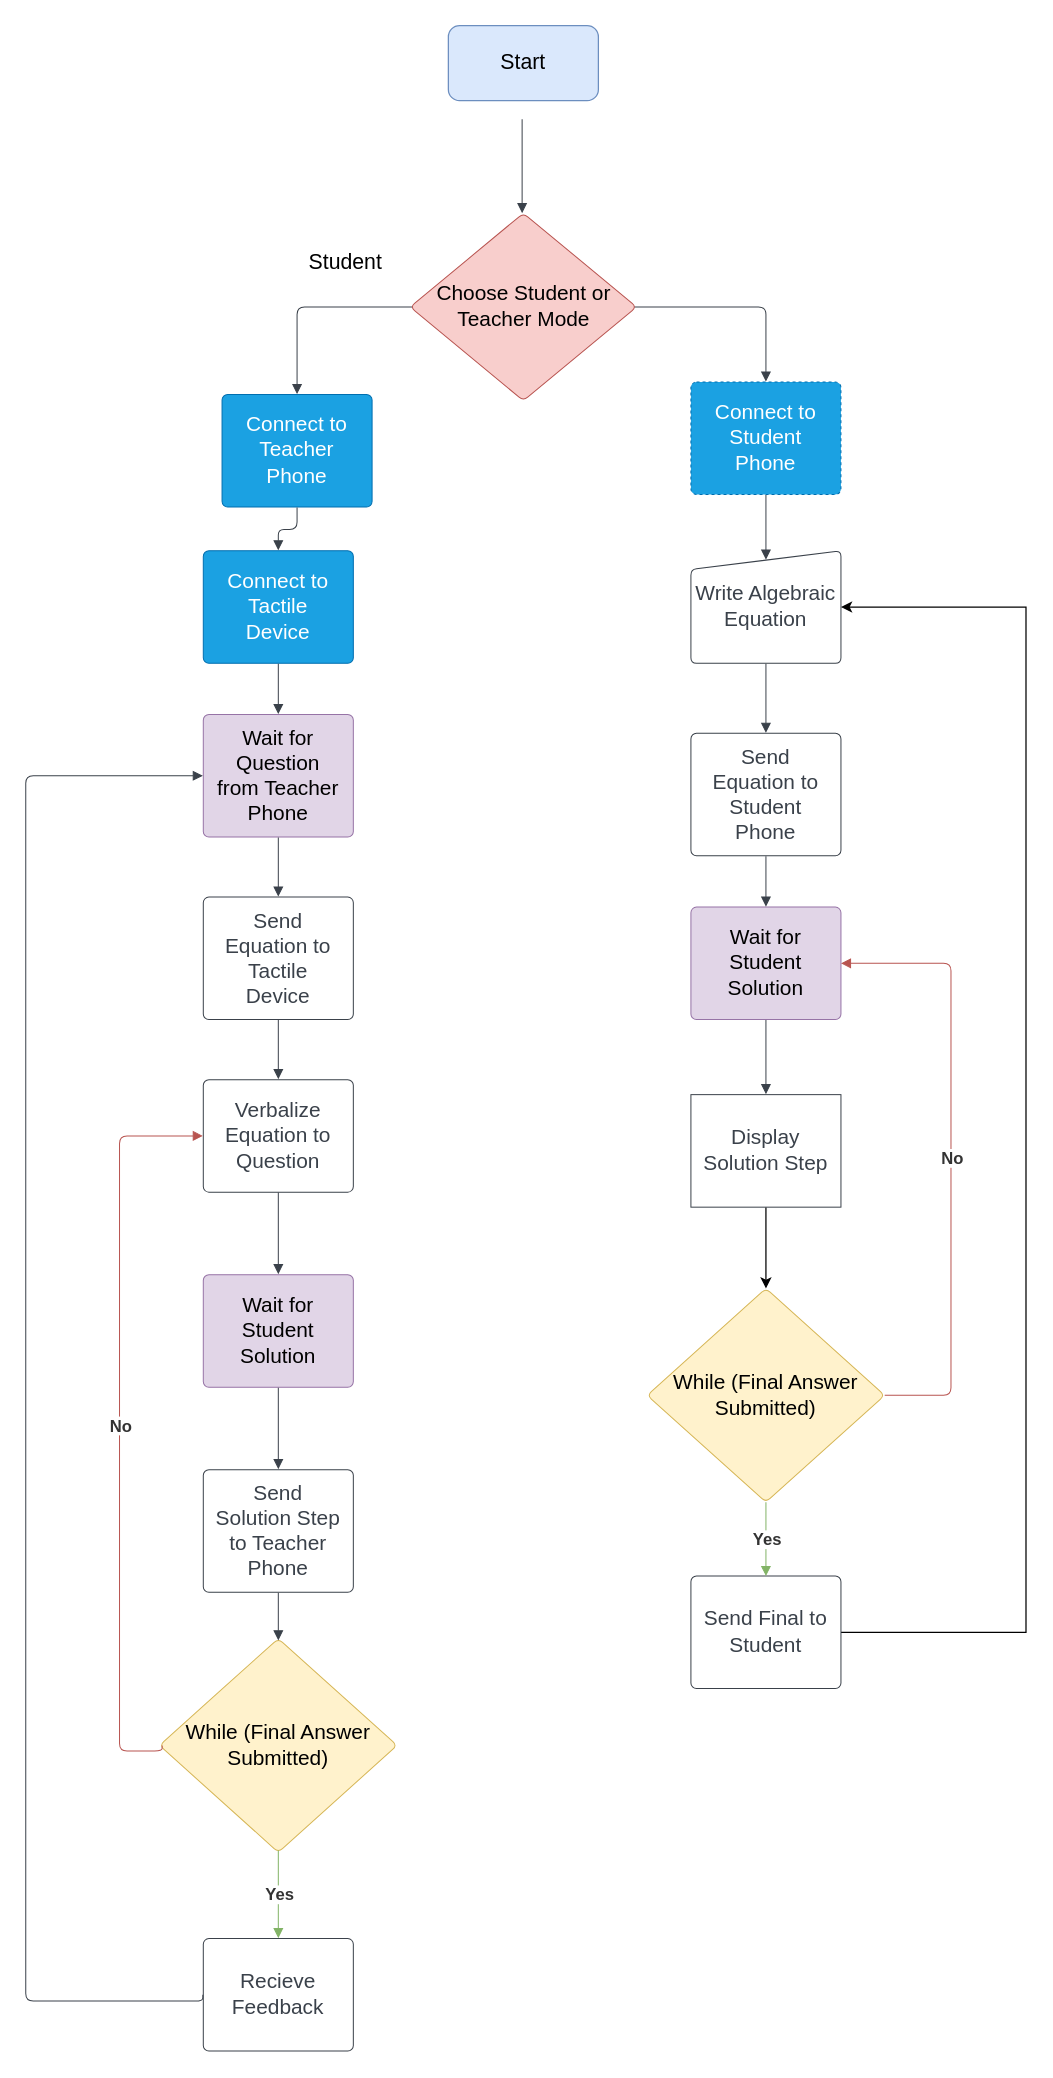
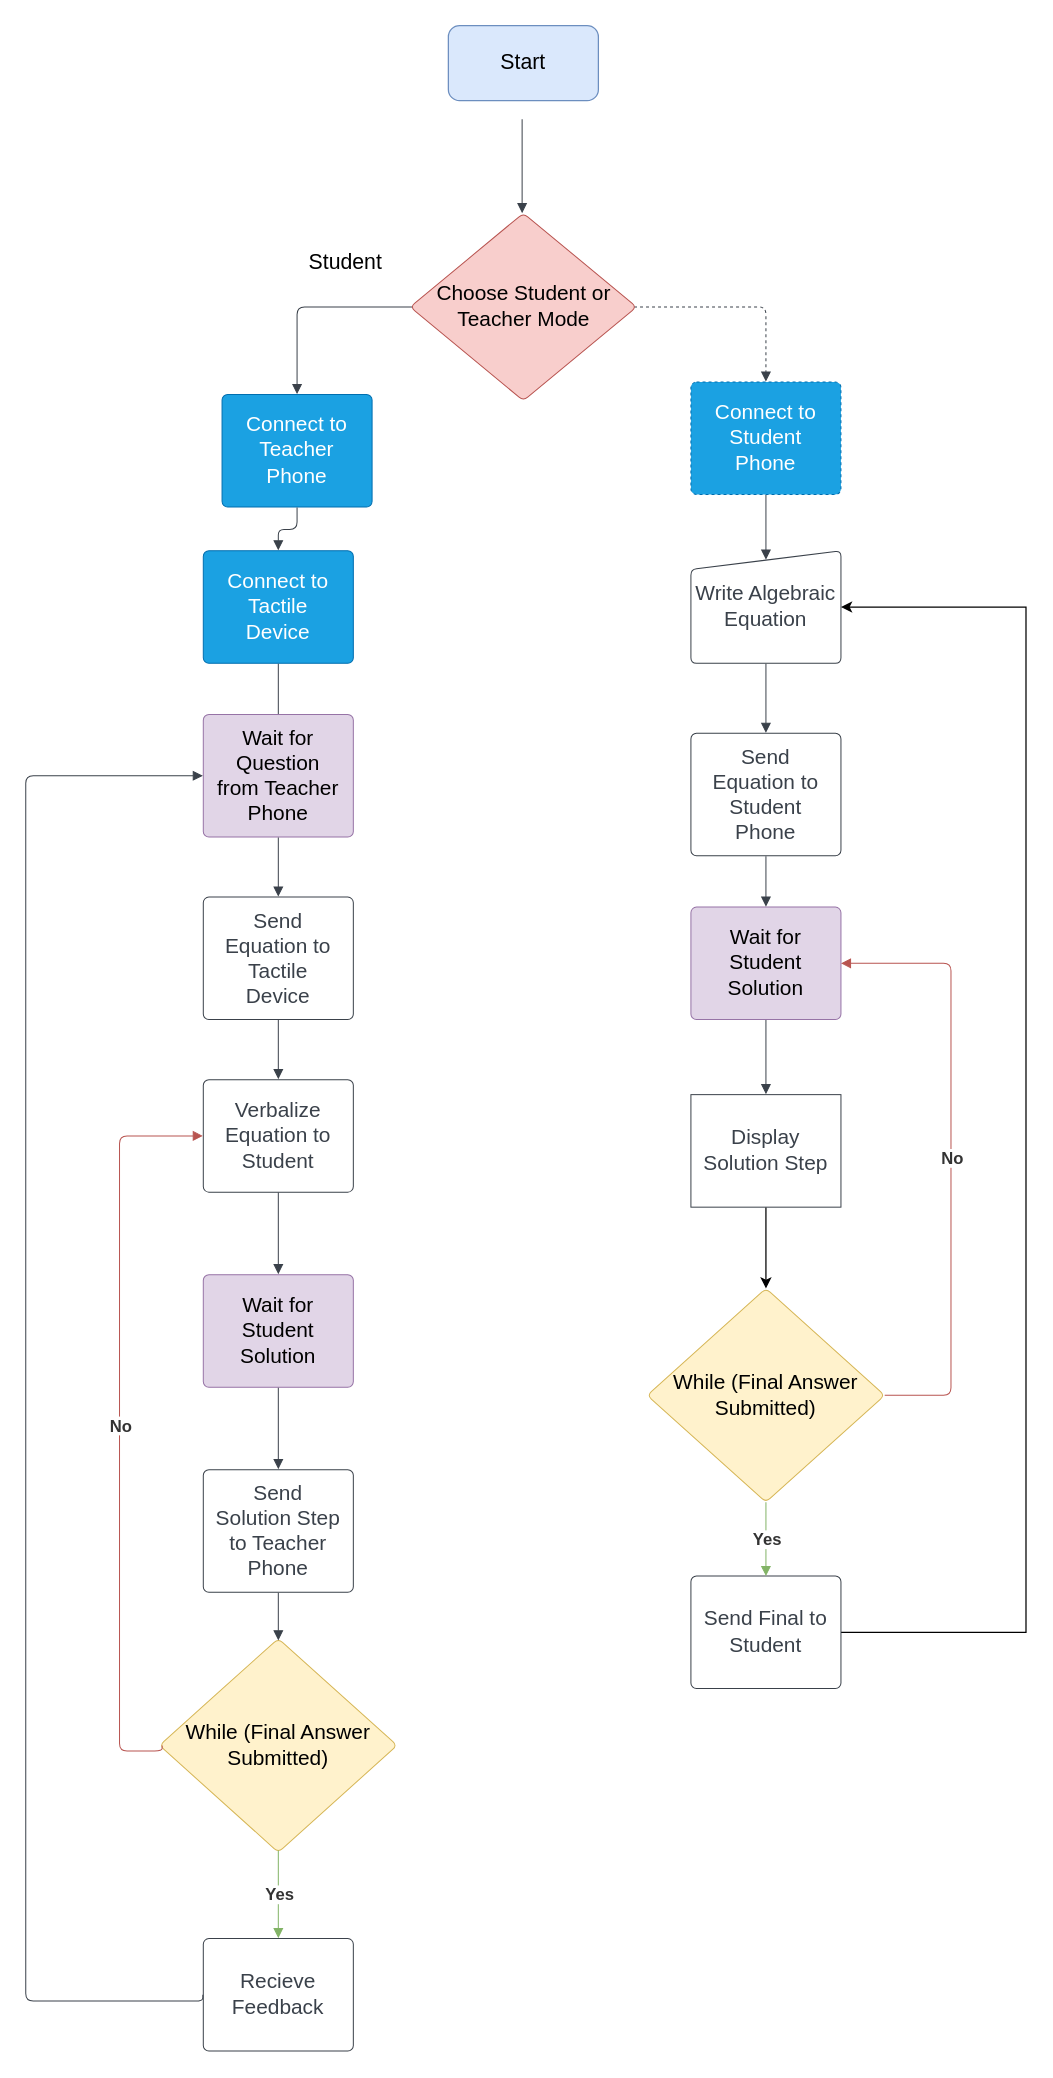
(729, 307) -> (729, 307)
(278, 703) -> (278, 707)
(278, 1136) -> (278, 1136)
